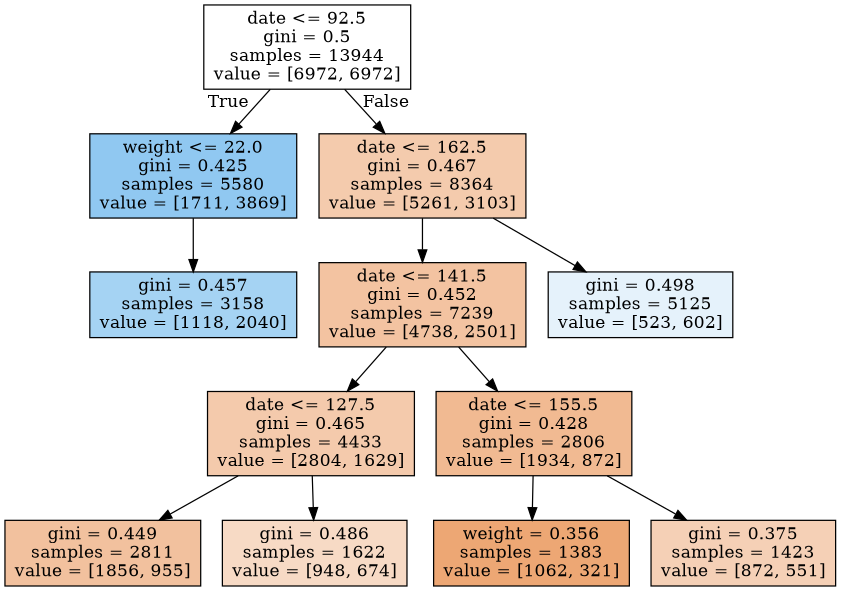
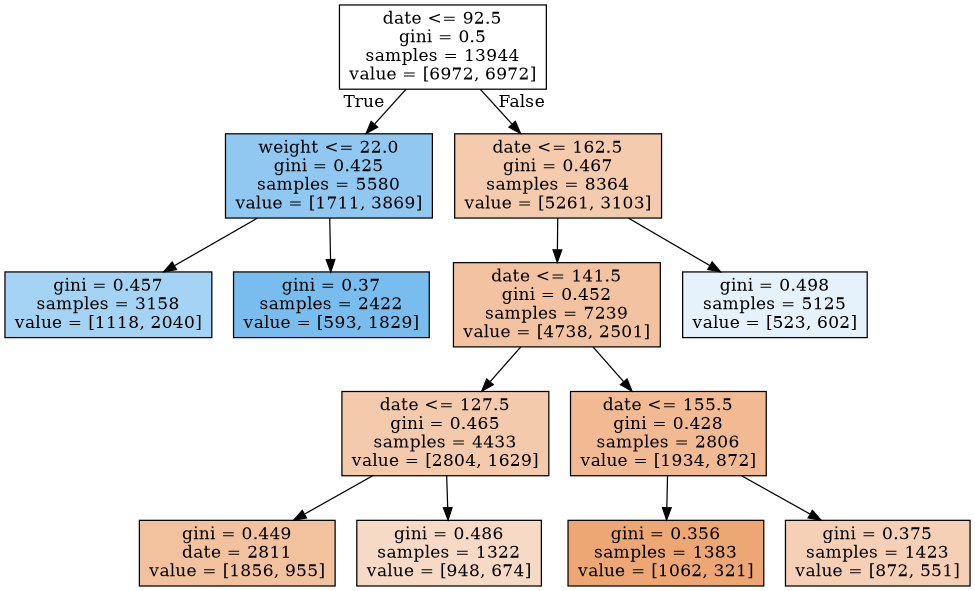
none -> (331, 305)
(103, 553) -> (237, 553)
(315, 553) -> (449, 553)
(531, 553) -> (666, 553)
